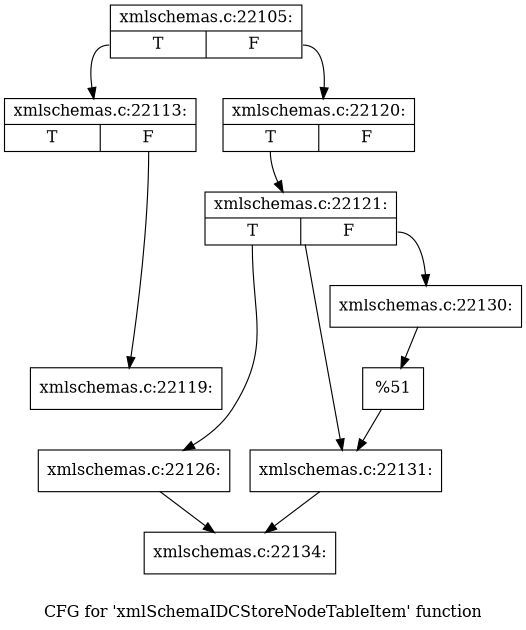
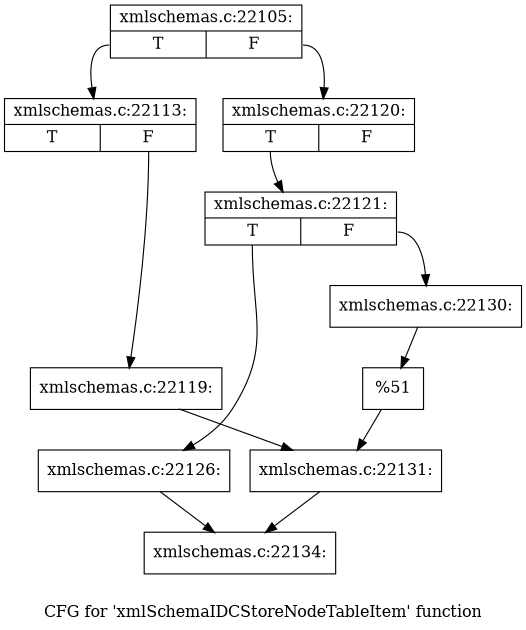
(323, 342) -> (230, 428)
